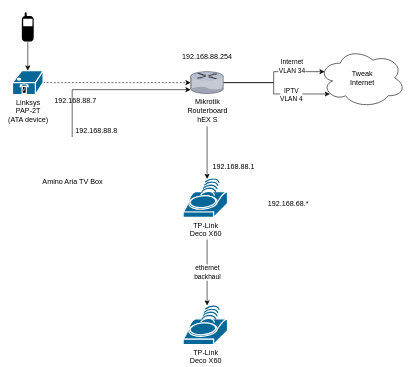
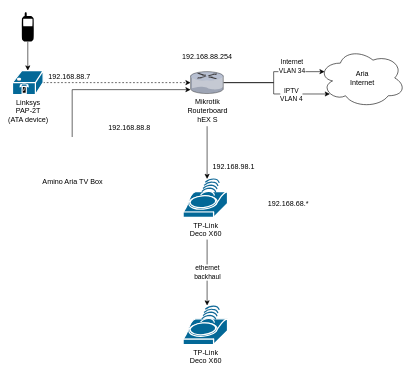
(362, 78) -> (362, 78)
(75, 101) -> (69, 77)
(96, 131) -> (129, 128)
(234, 167) -> (234, 167)
